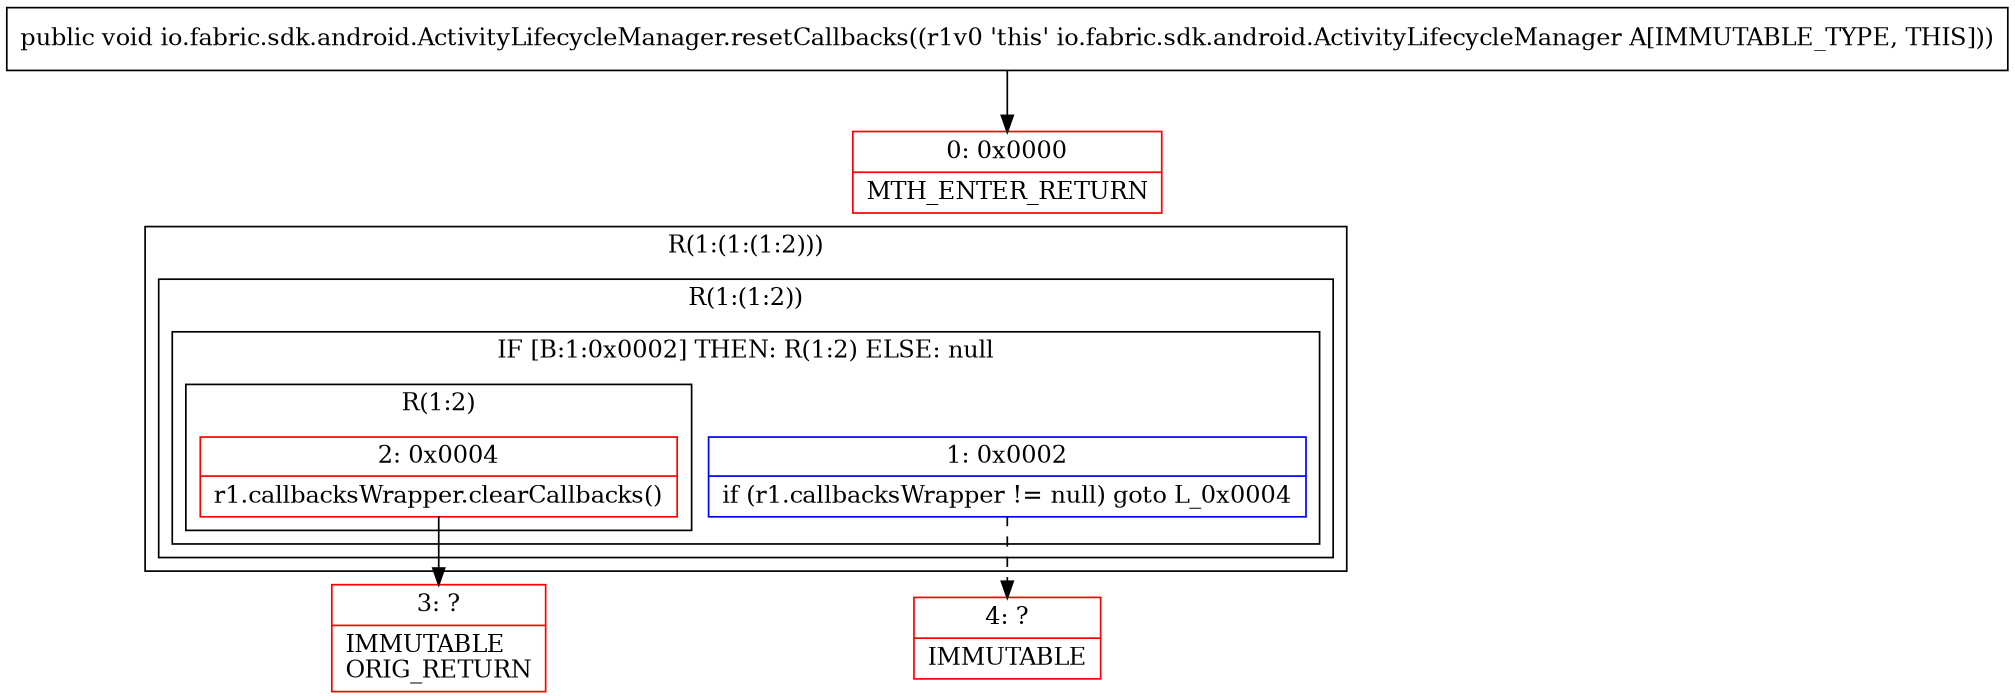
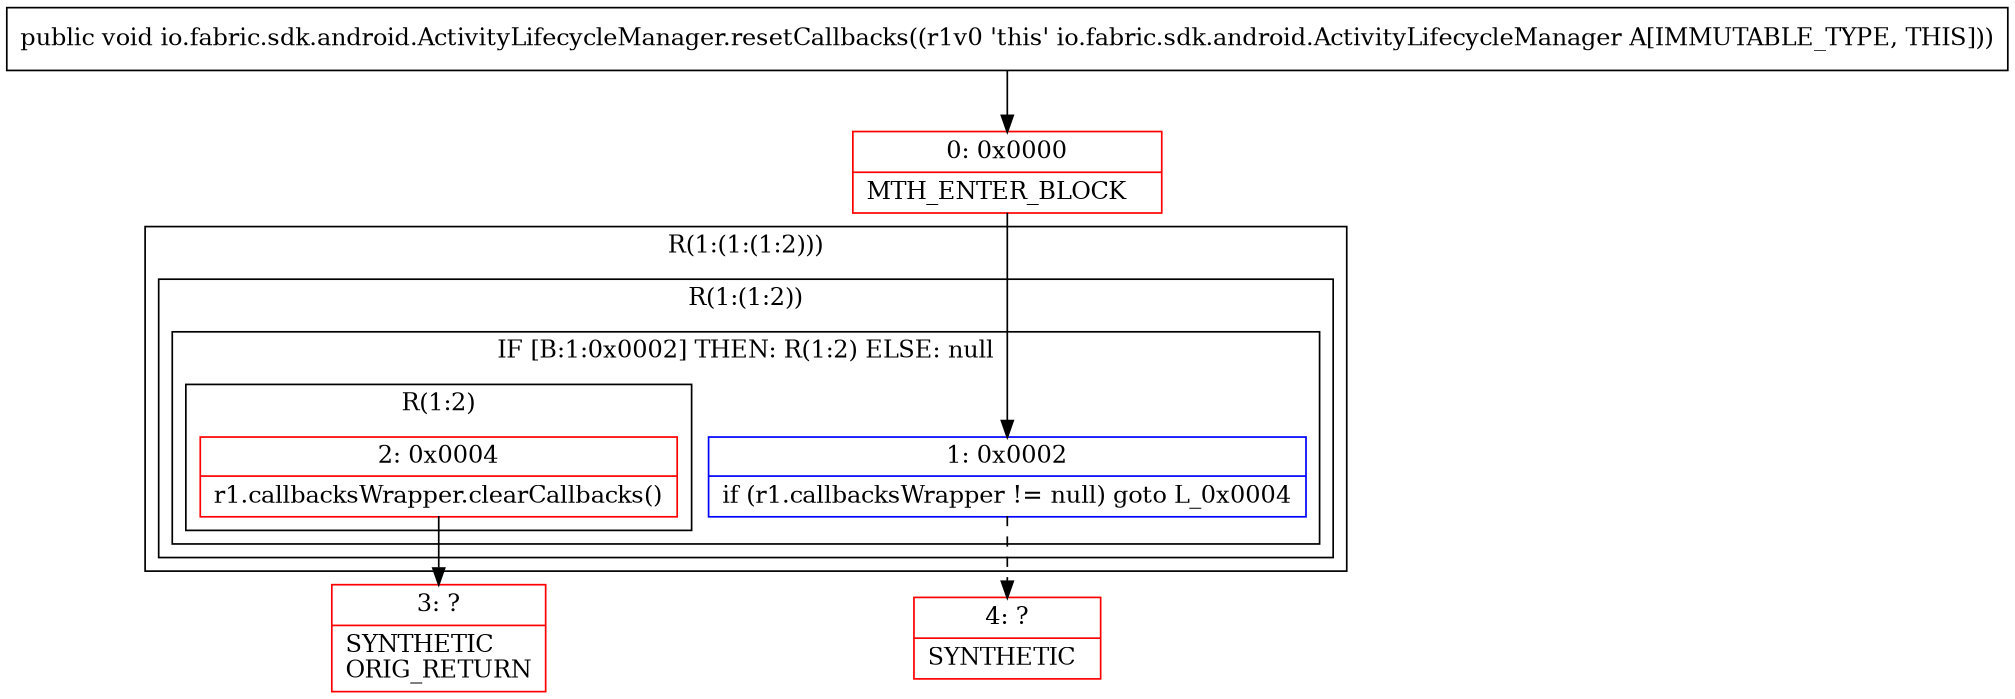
(1007, 192) -> (997, 192)
none -> (1007, 316)
(425, 645) -> (420, 645)
(1007, 658) -> (1002, 658)
